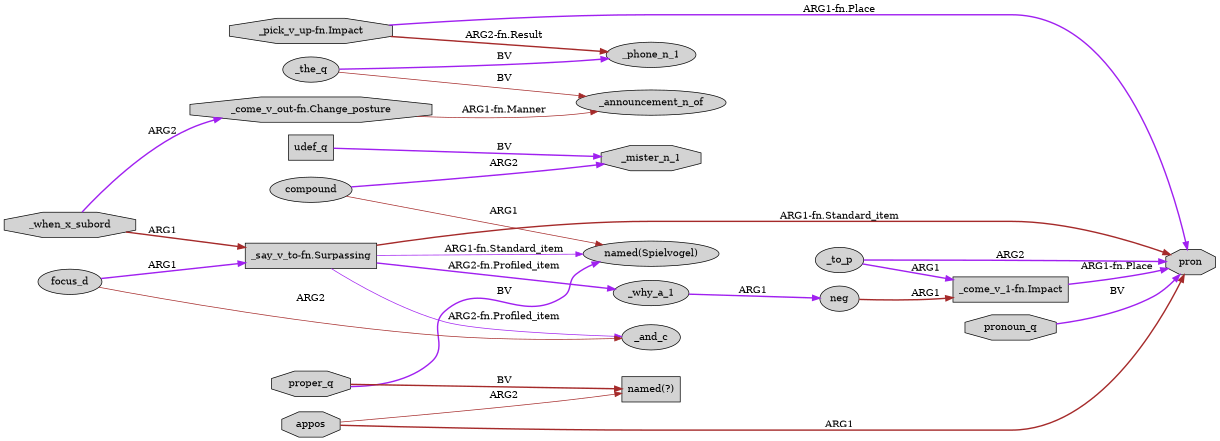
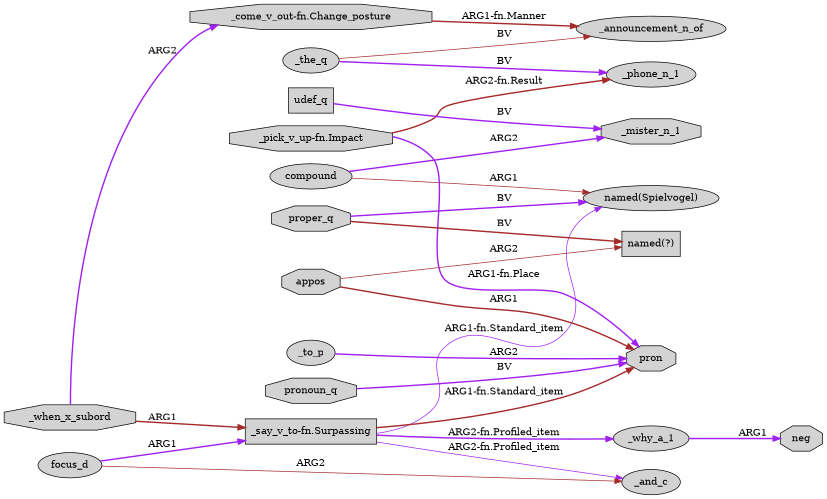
(504, 118) -> (501, 24)
(1011, 290) -> none
(839, 299) -> (801, 439)
